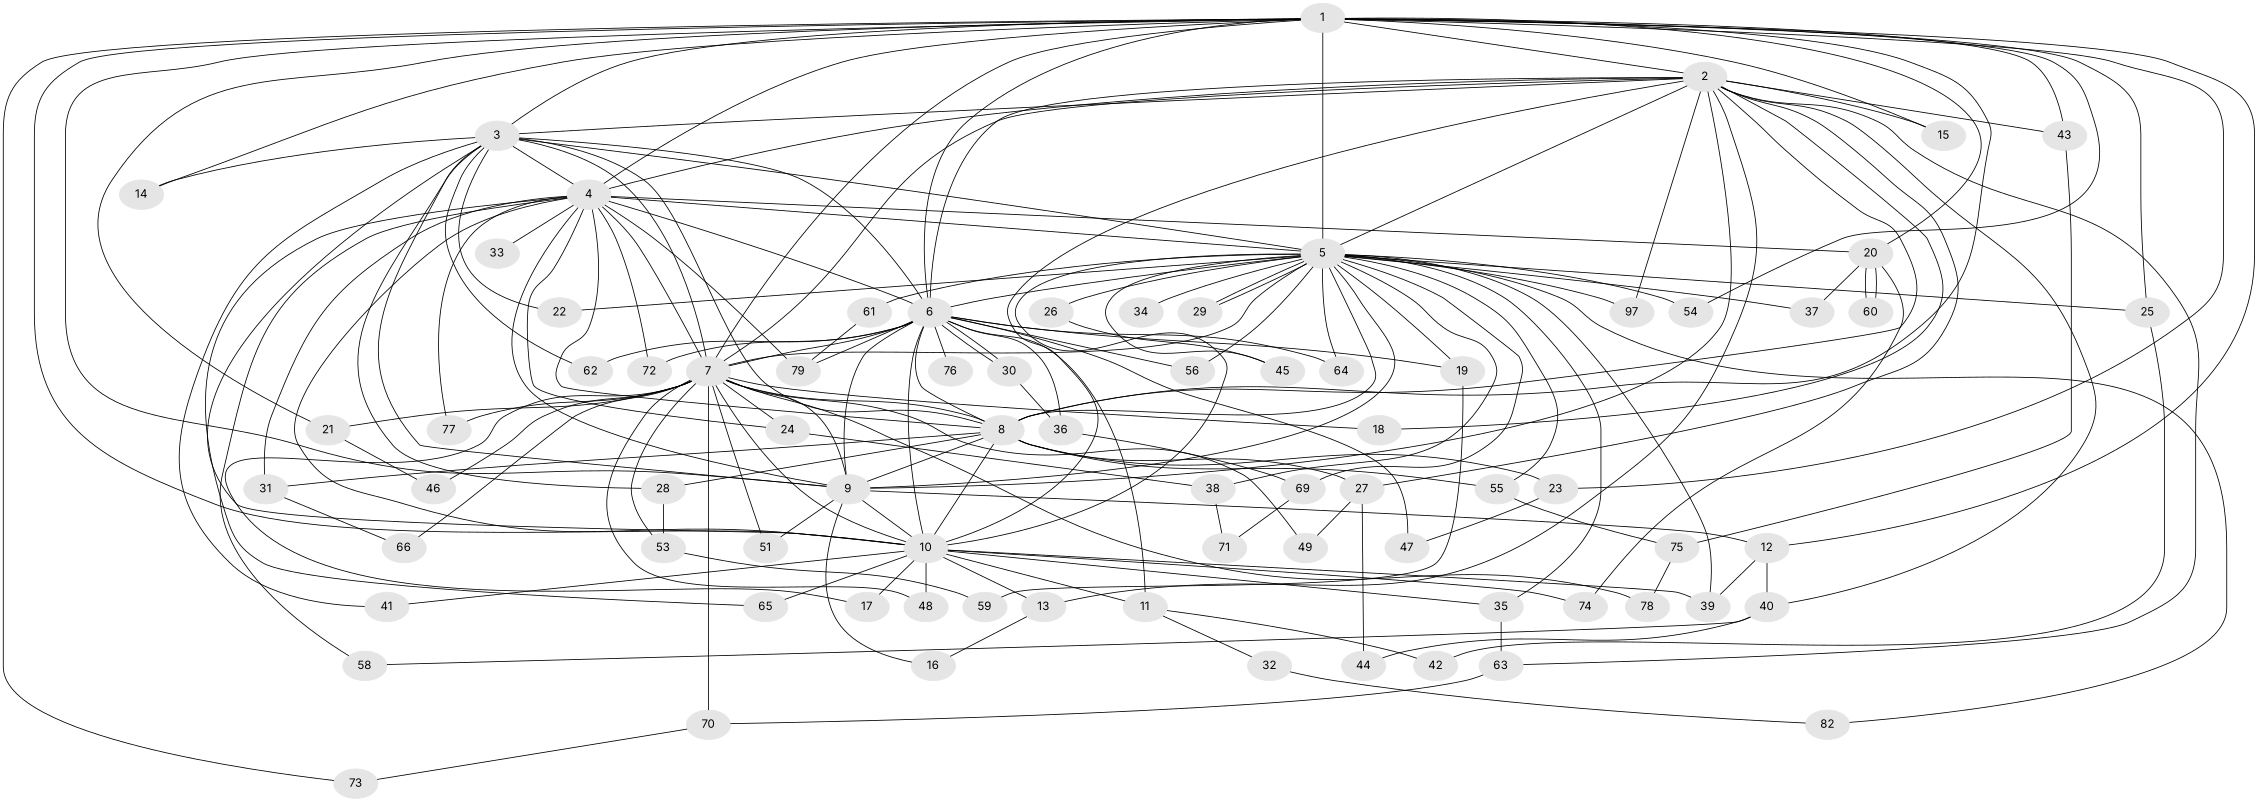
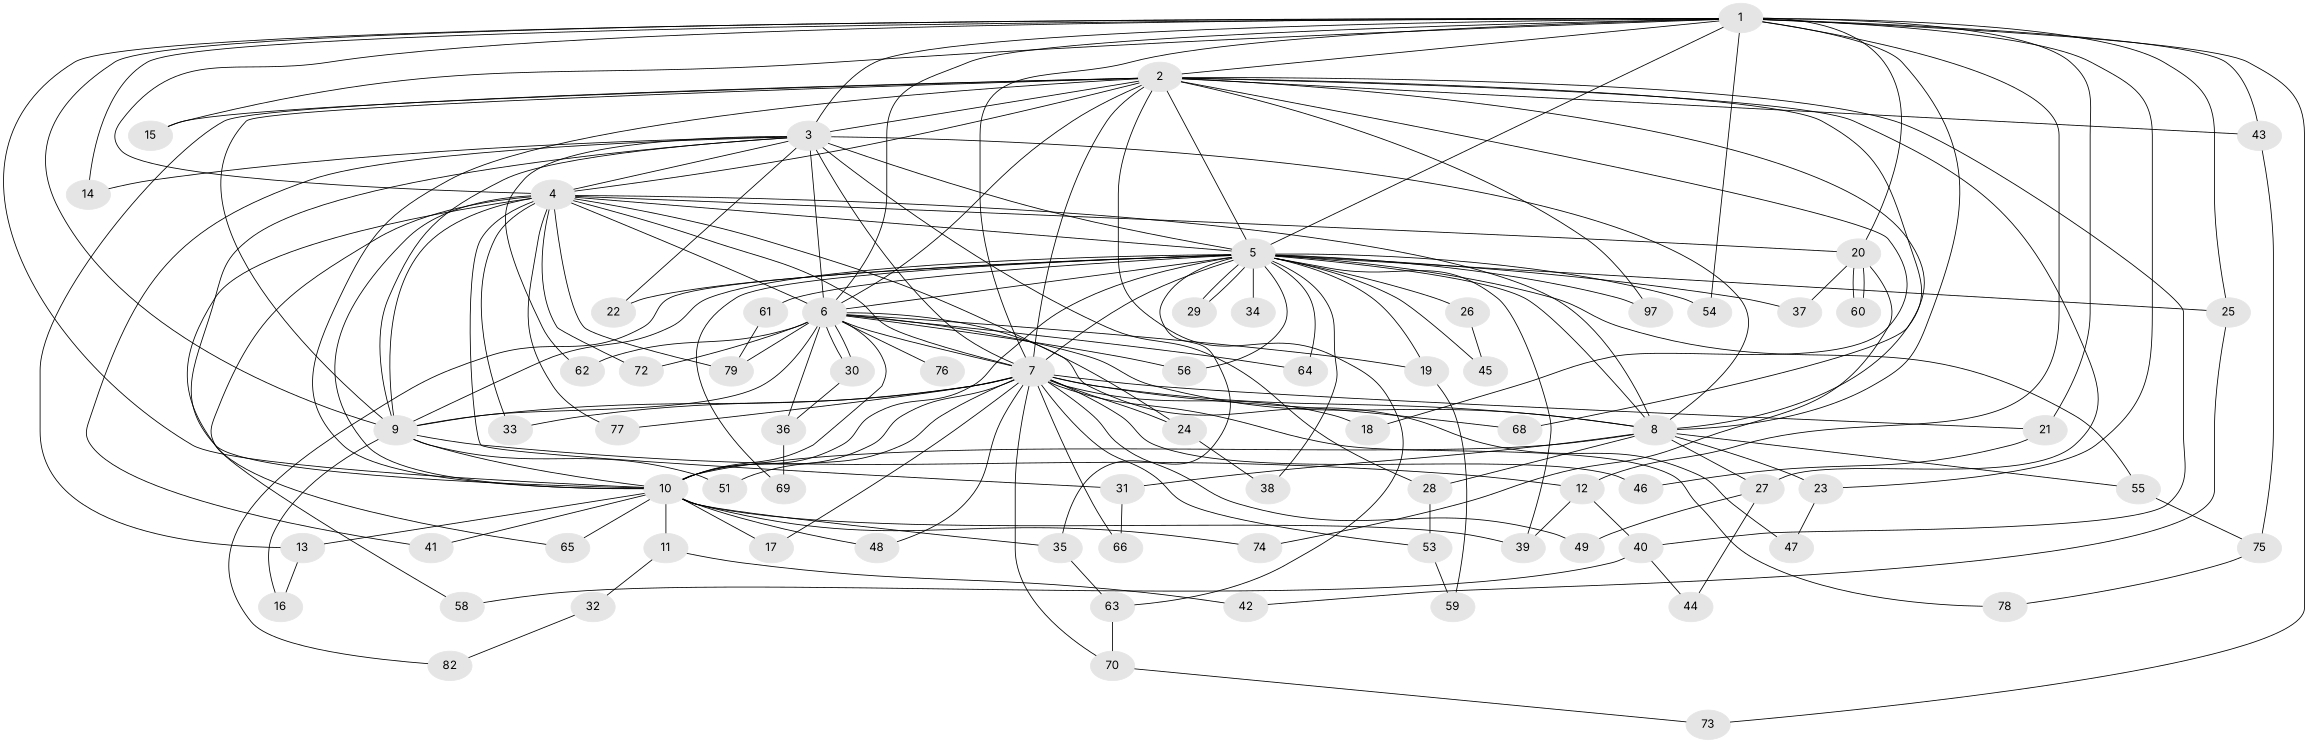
none -> (772, 403)
(1106, 420) -> none
none -> (1520, 430)
(925, 460) -> none
(1225, 548) -> none
